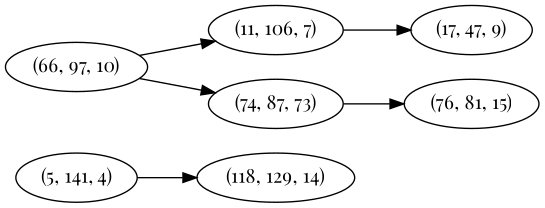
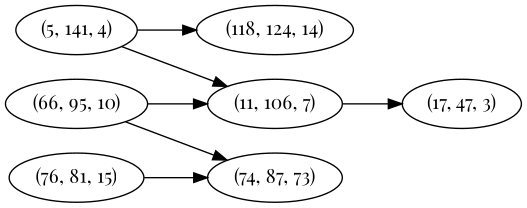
(472, 30) -> (462, 104)
none -> (168, 64)
(77, 67) -> (77, 104)
(367, 104) -> (169, 178)
(276, 178) -> (275, 30)
